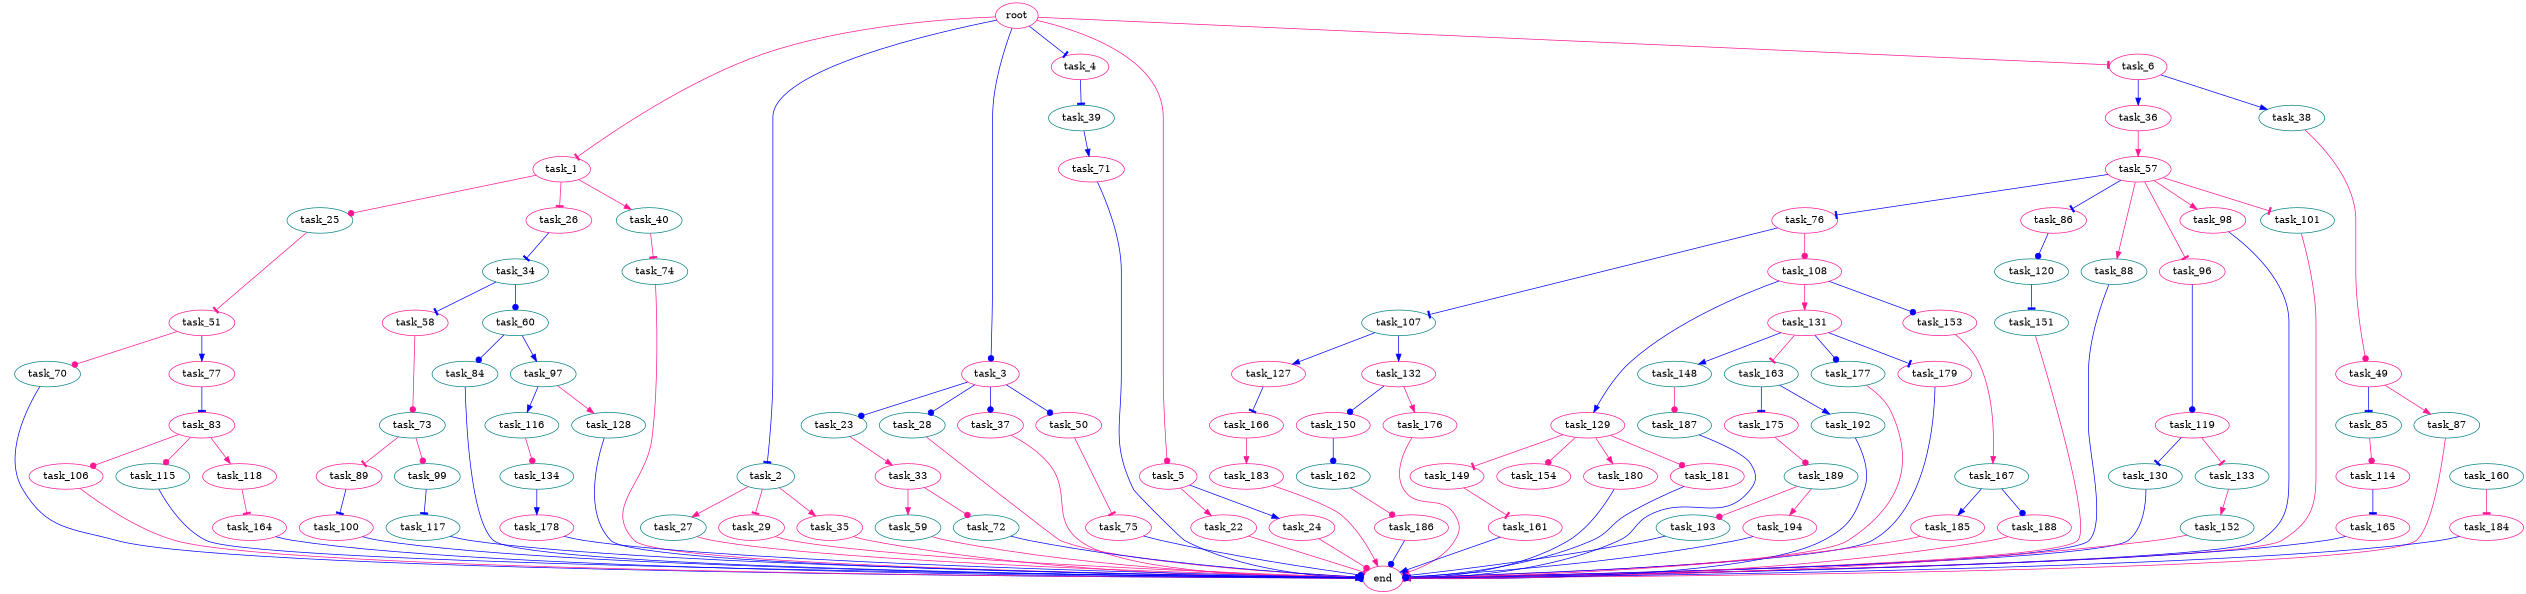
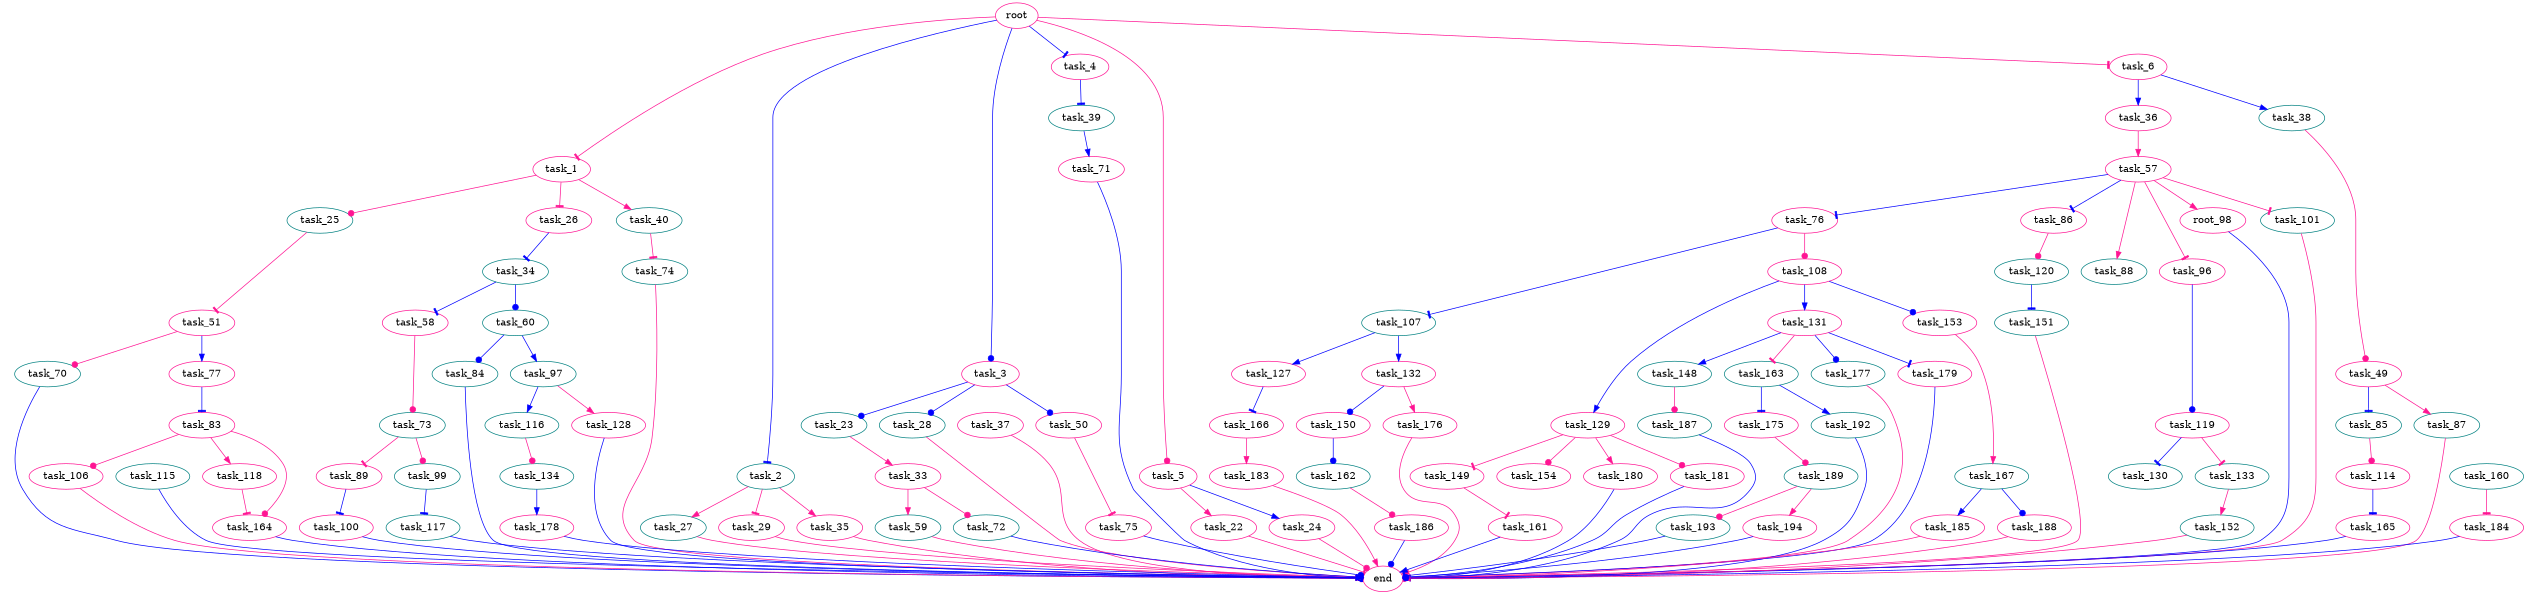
(2213, 220) -> (2213, 220)
(2044, 243) -> (2044, 243)
(1805, 294) -> (1805, 294)
(990, 397) -> none
(609, 425) -> (609, 425)
(179, 449) -> (280, 460)
(2090, 539) -> none
(1798, 567) -> none
